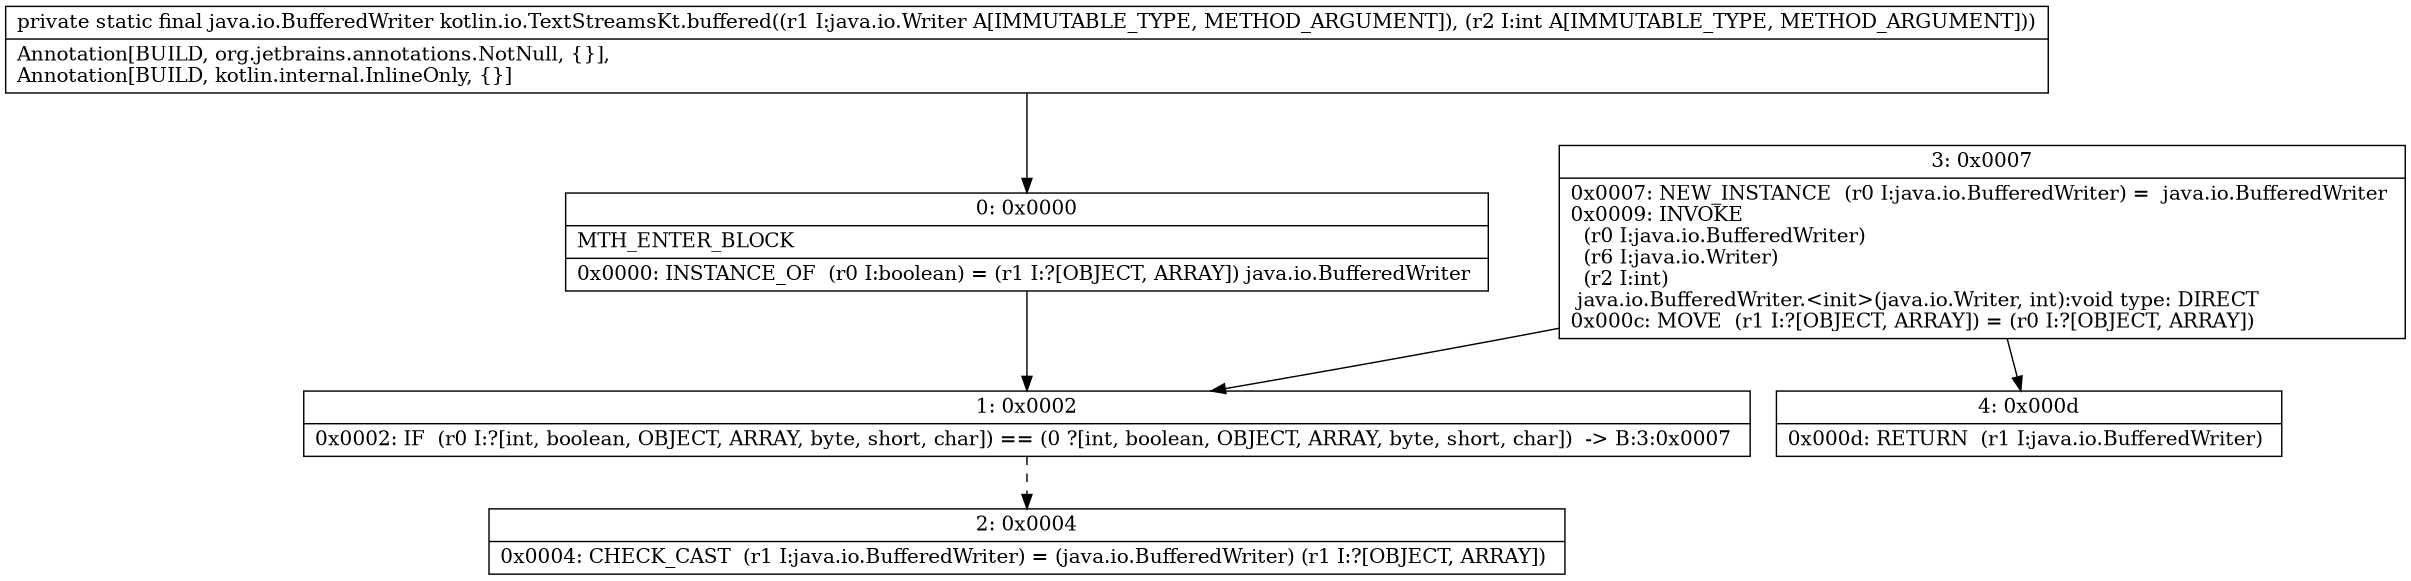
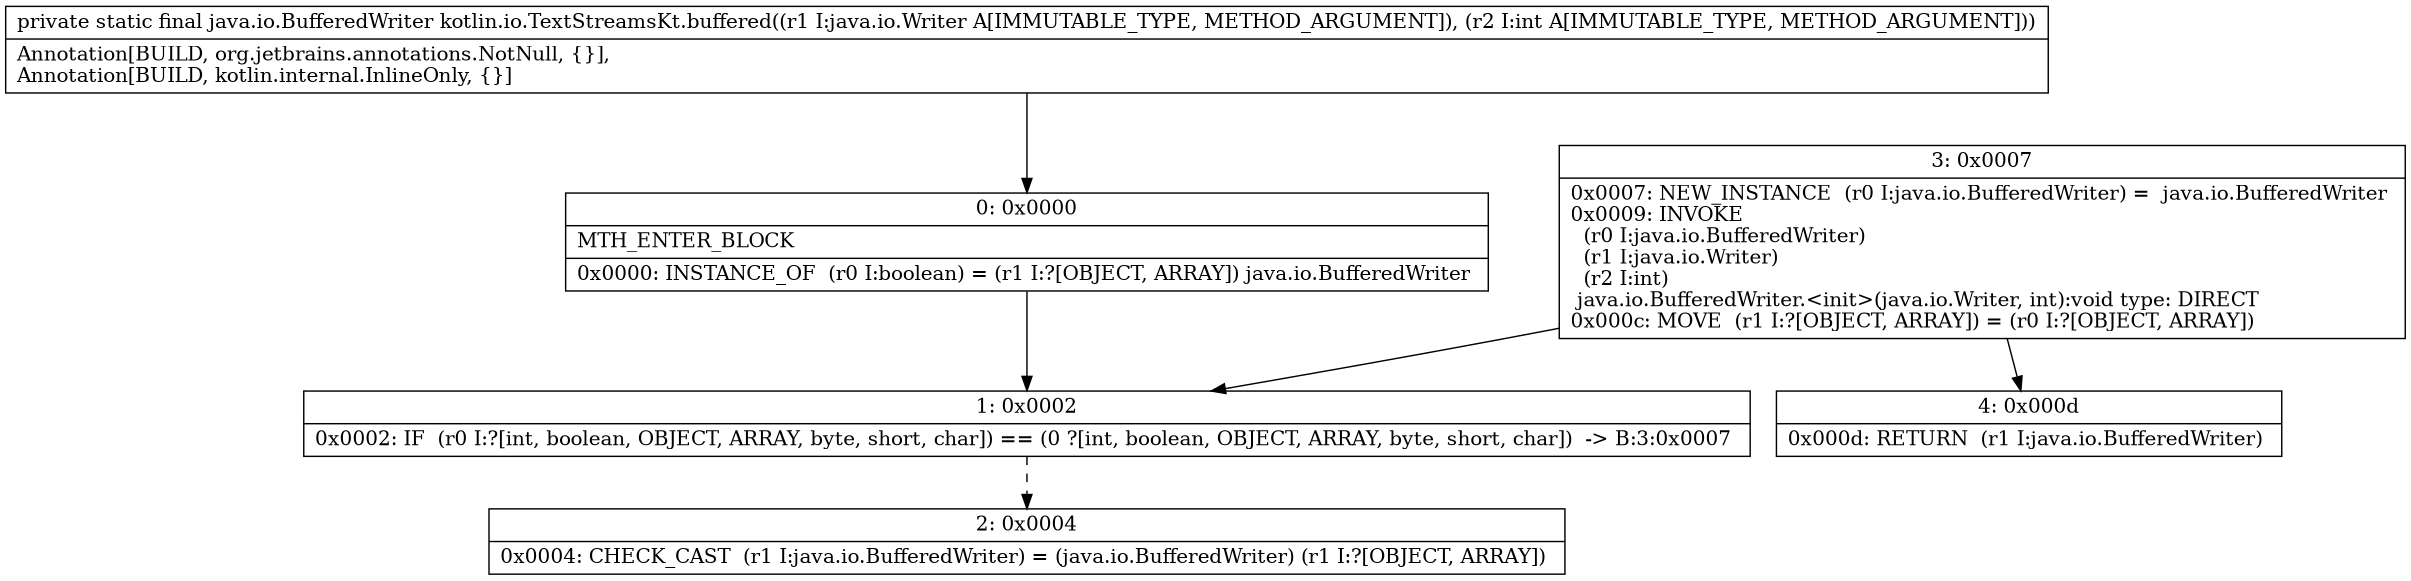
(1675, 258) -> (1675, 258)
